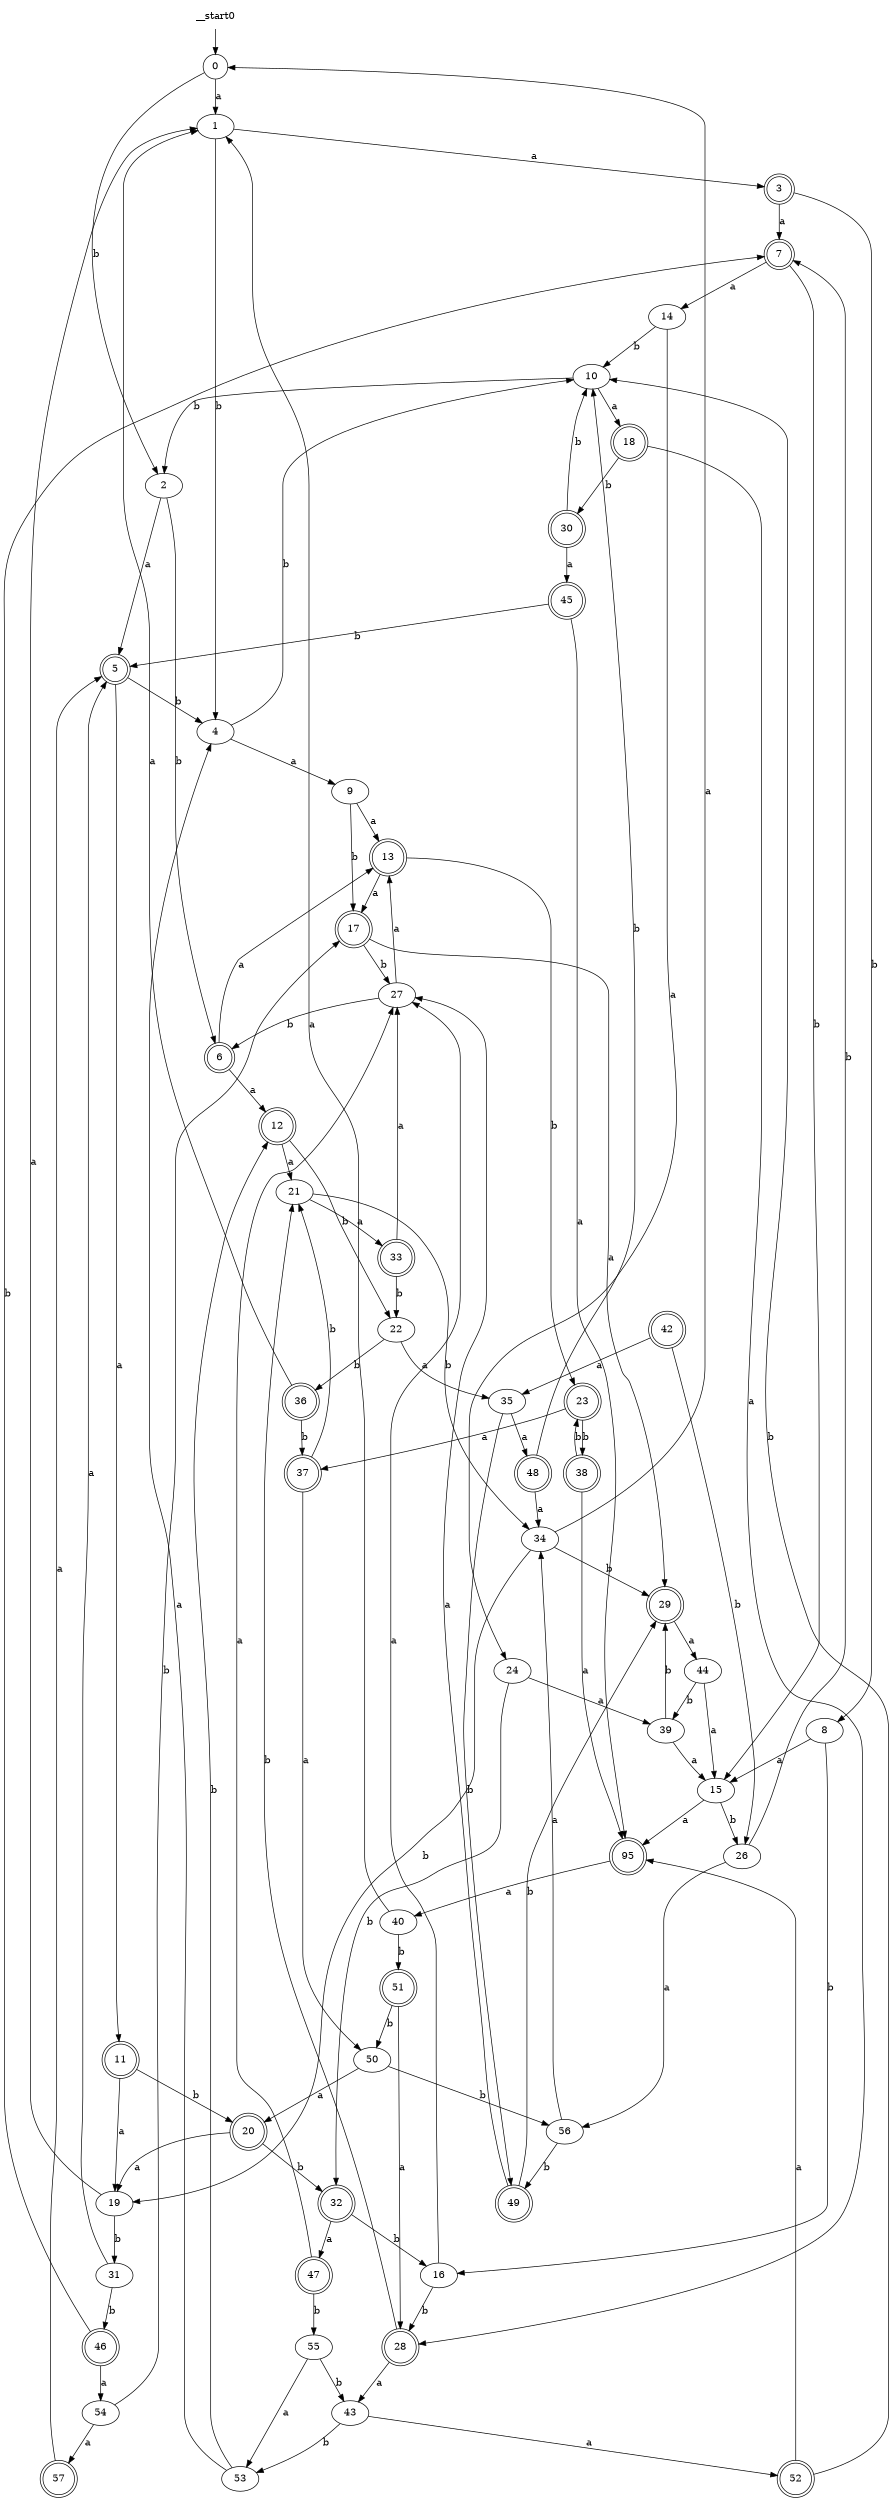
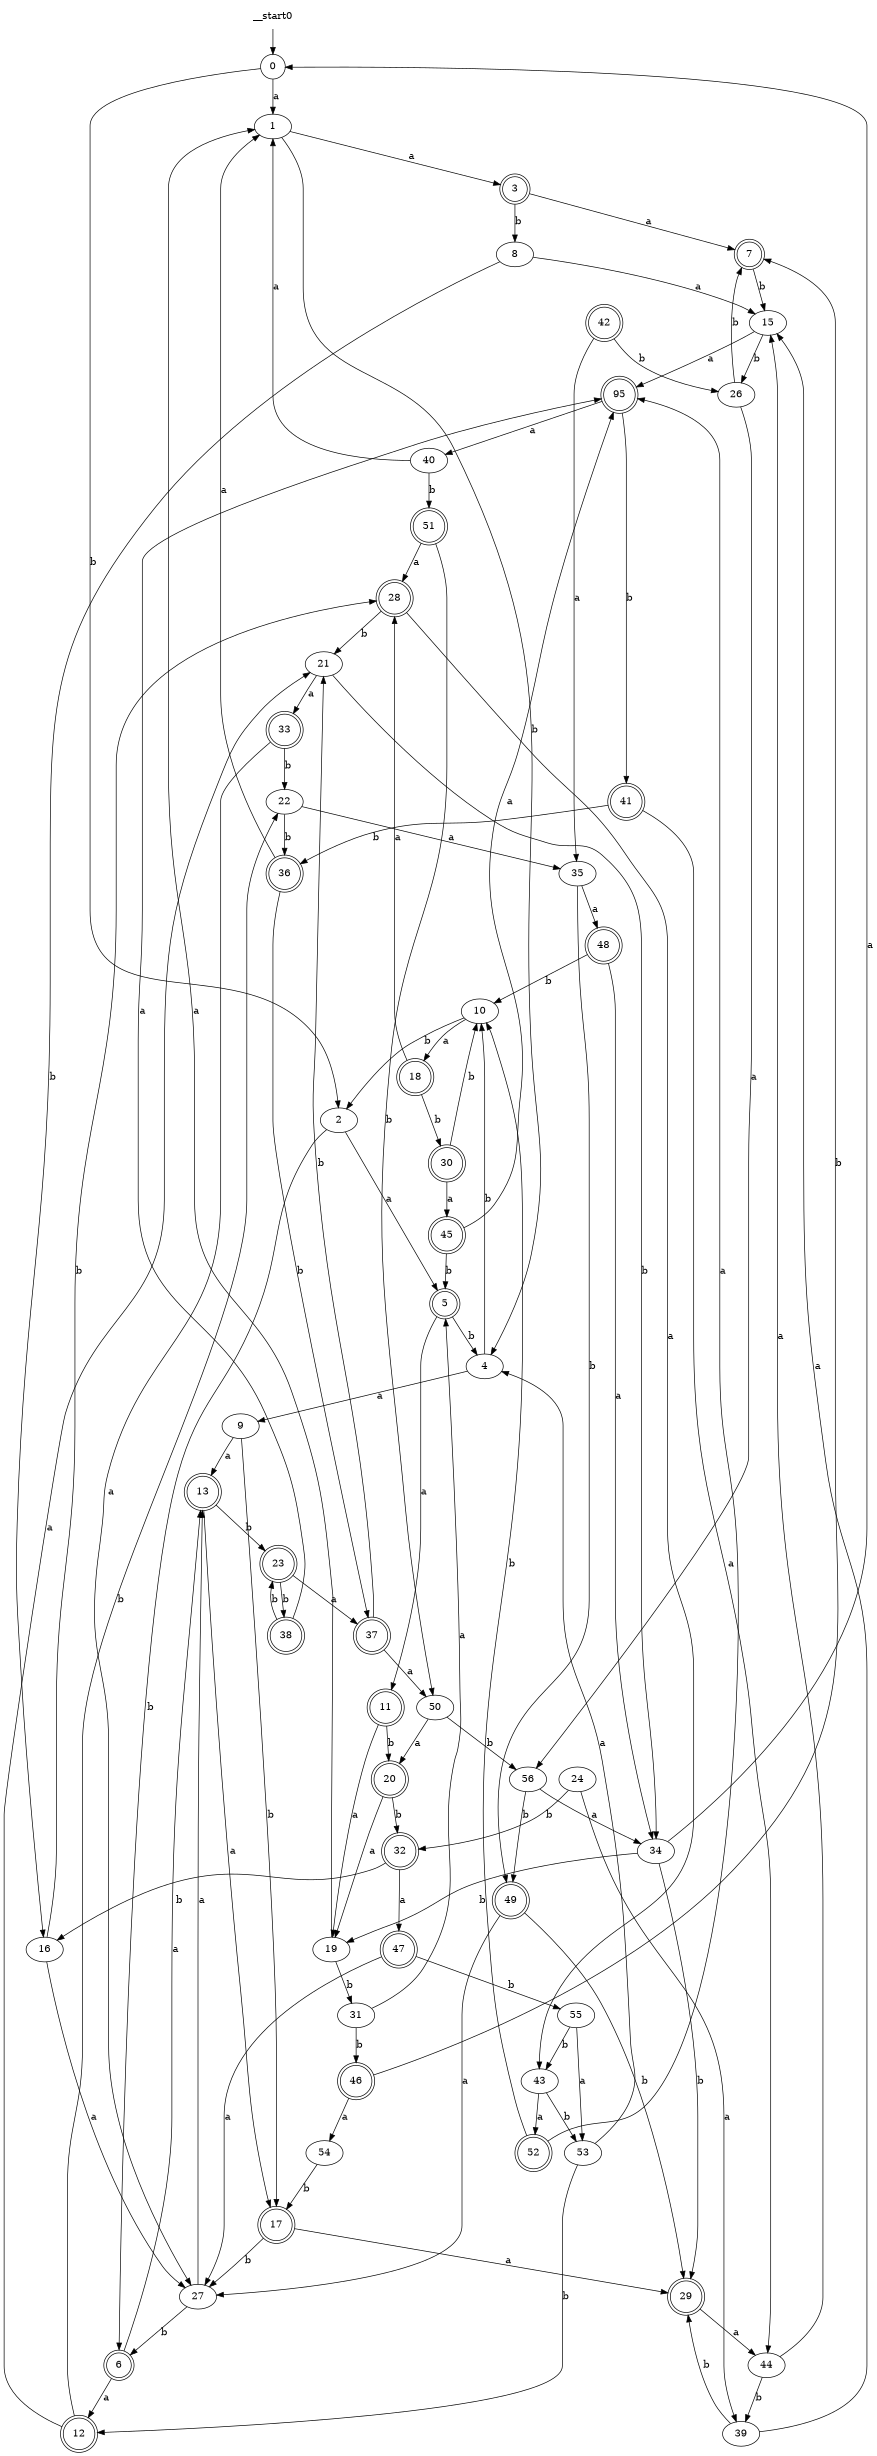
(667, 317) -> none
none -> (626, 802)
(59, 2479) -> none
